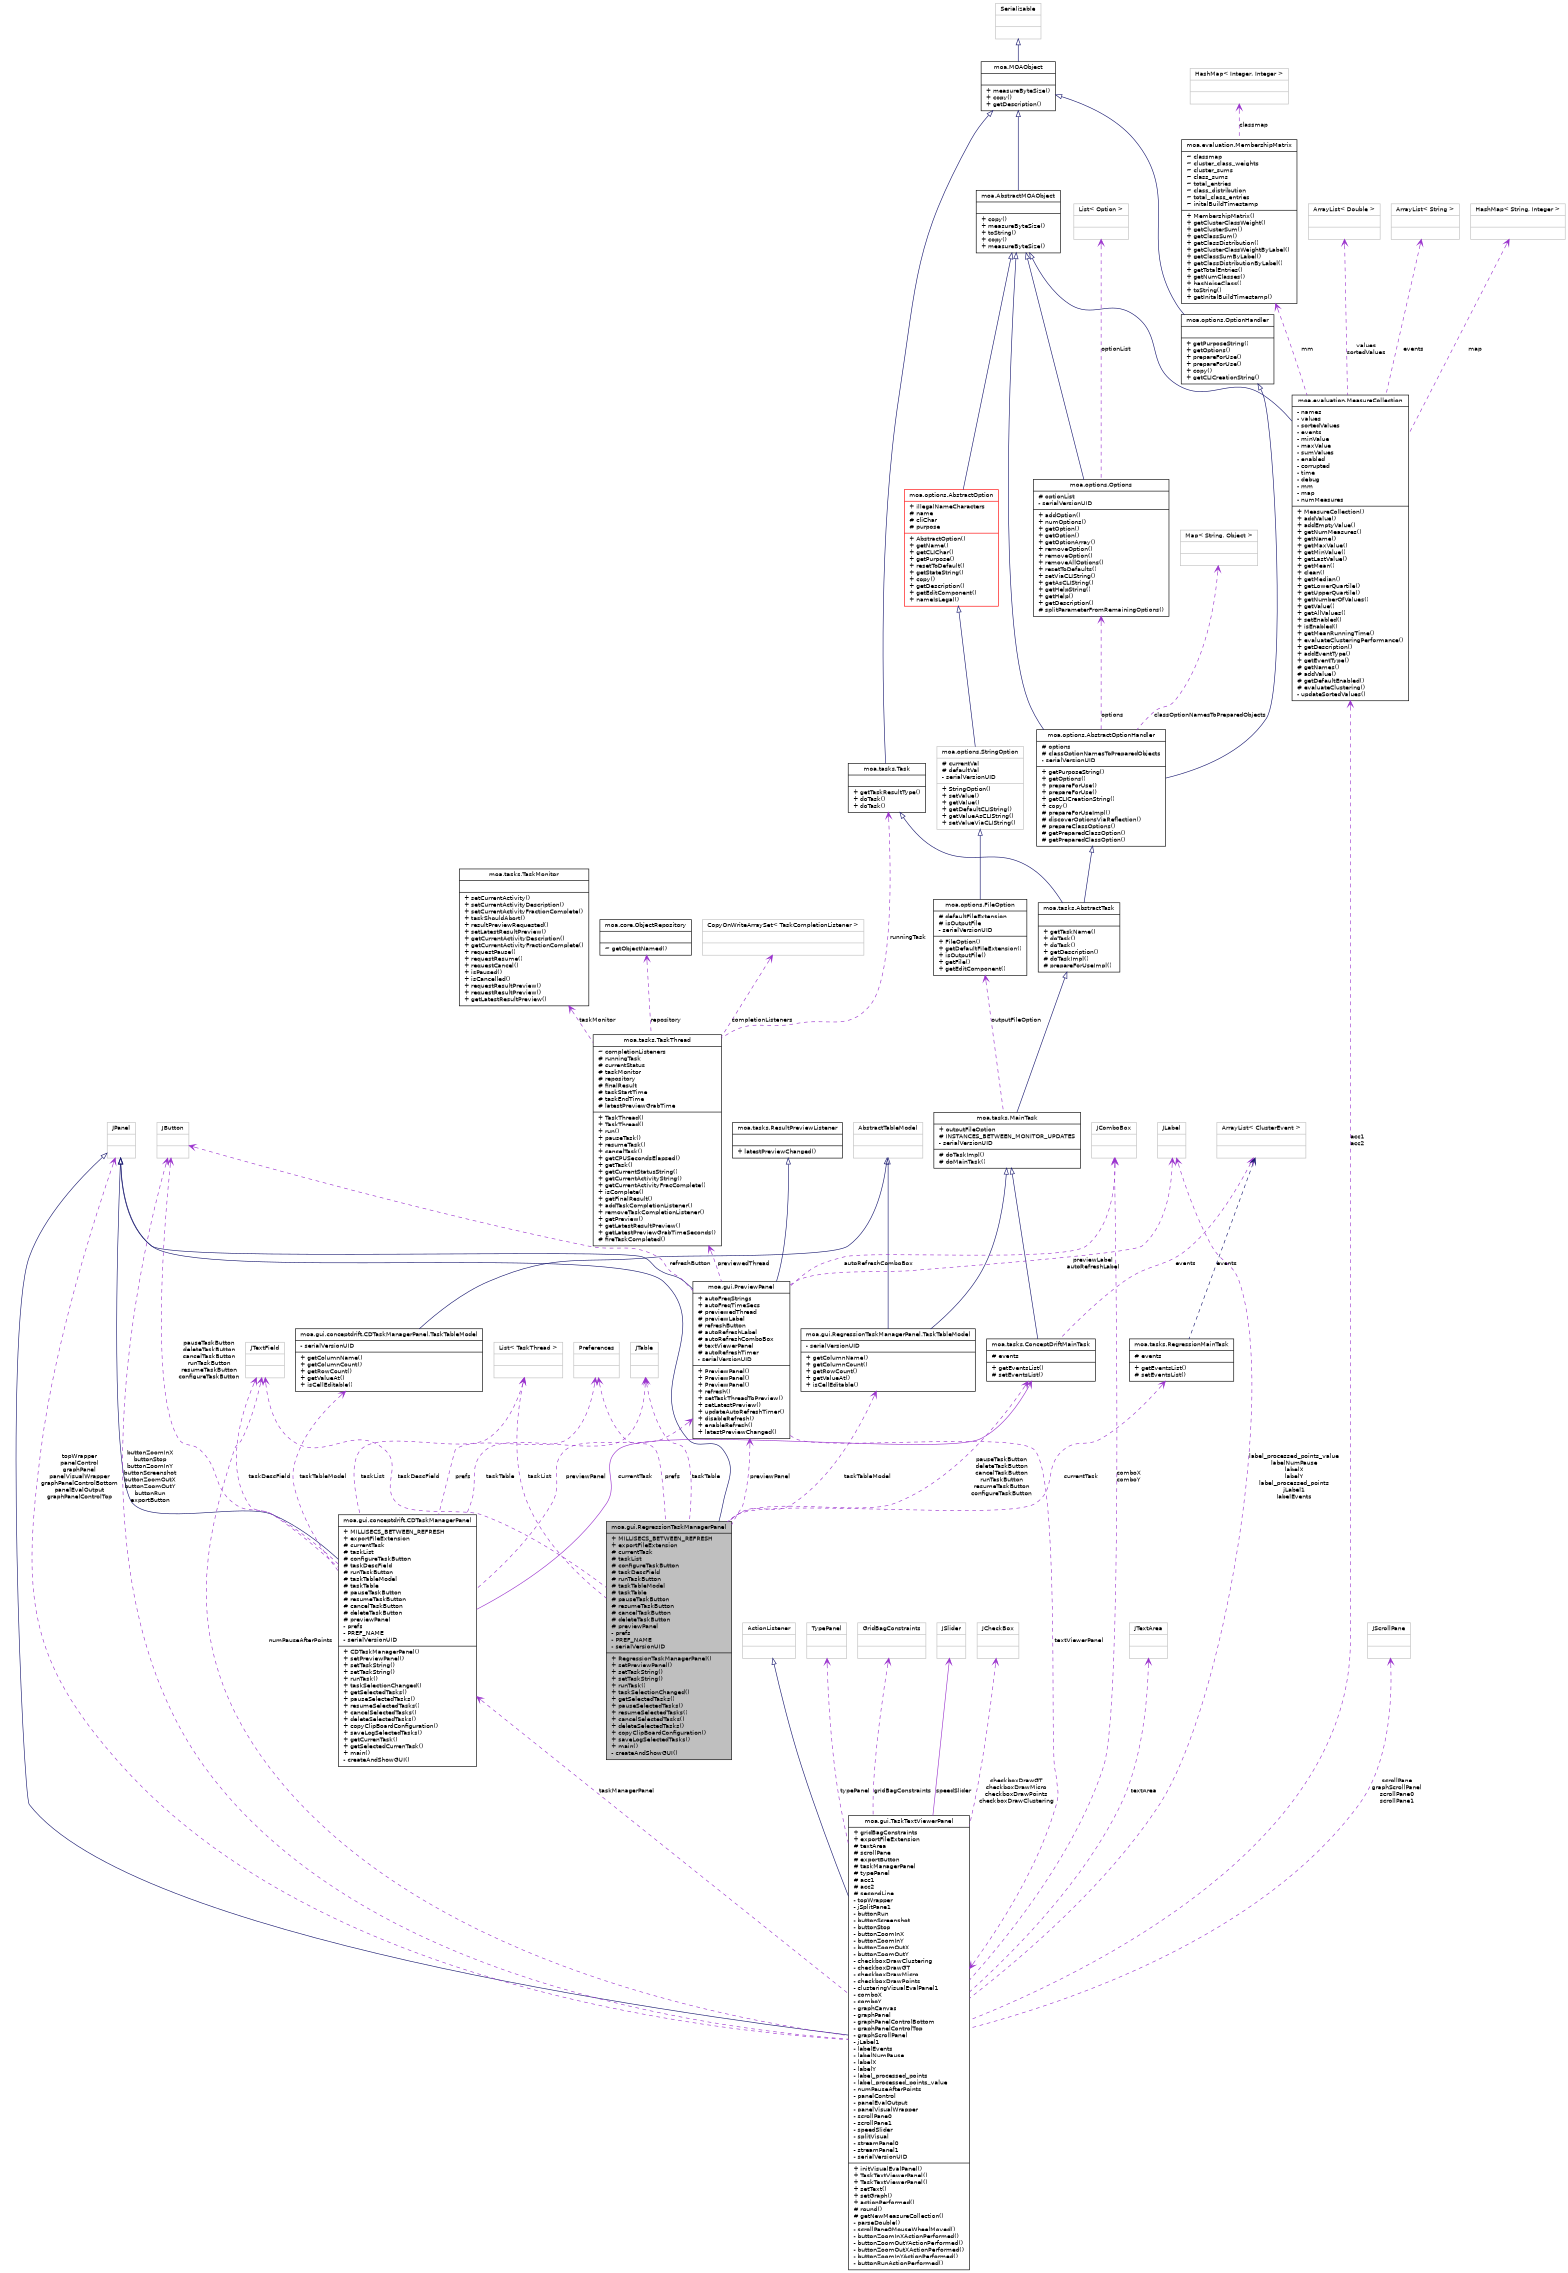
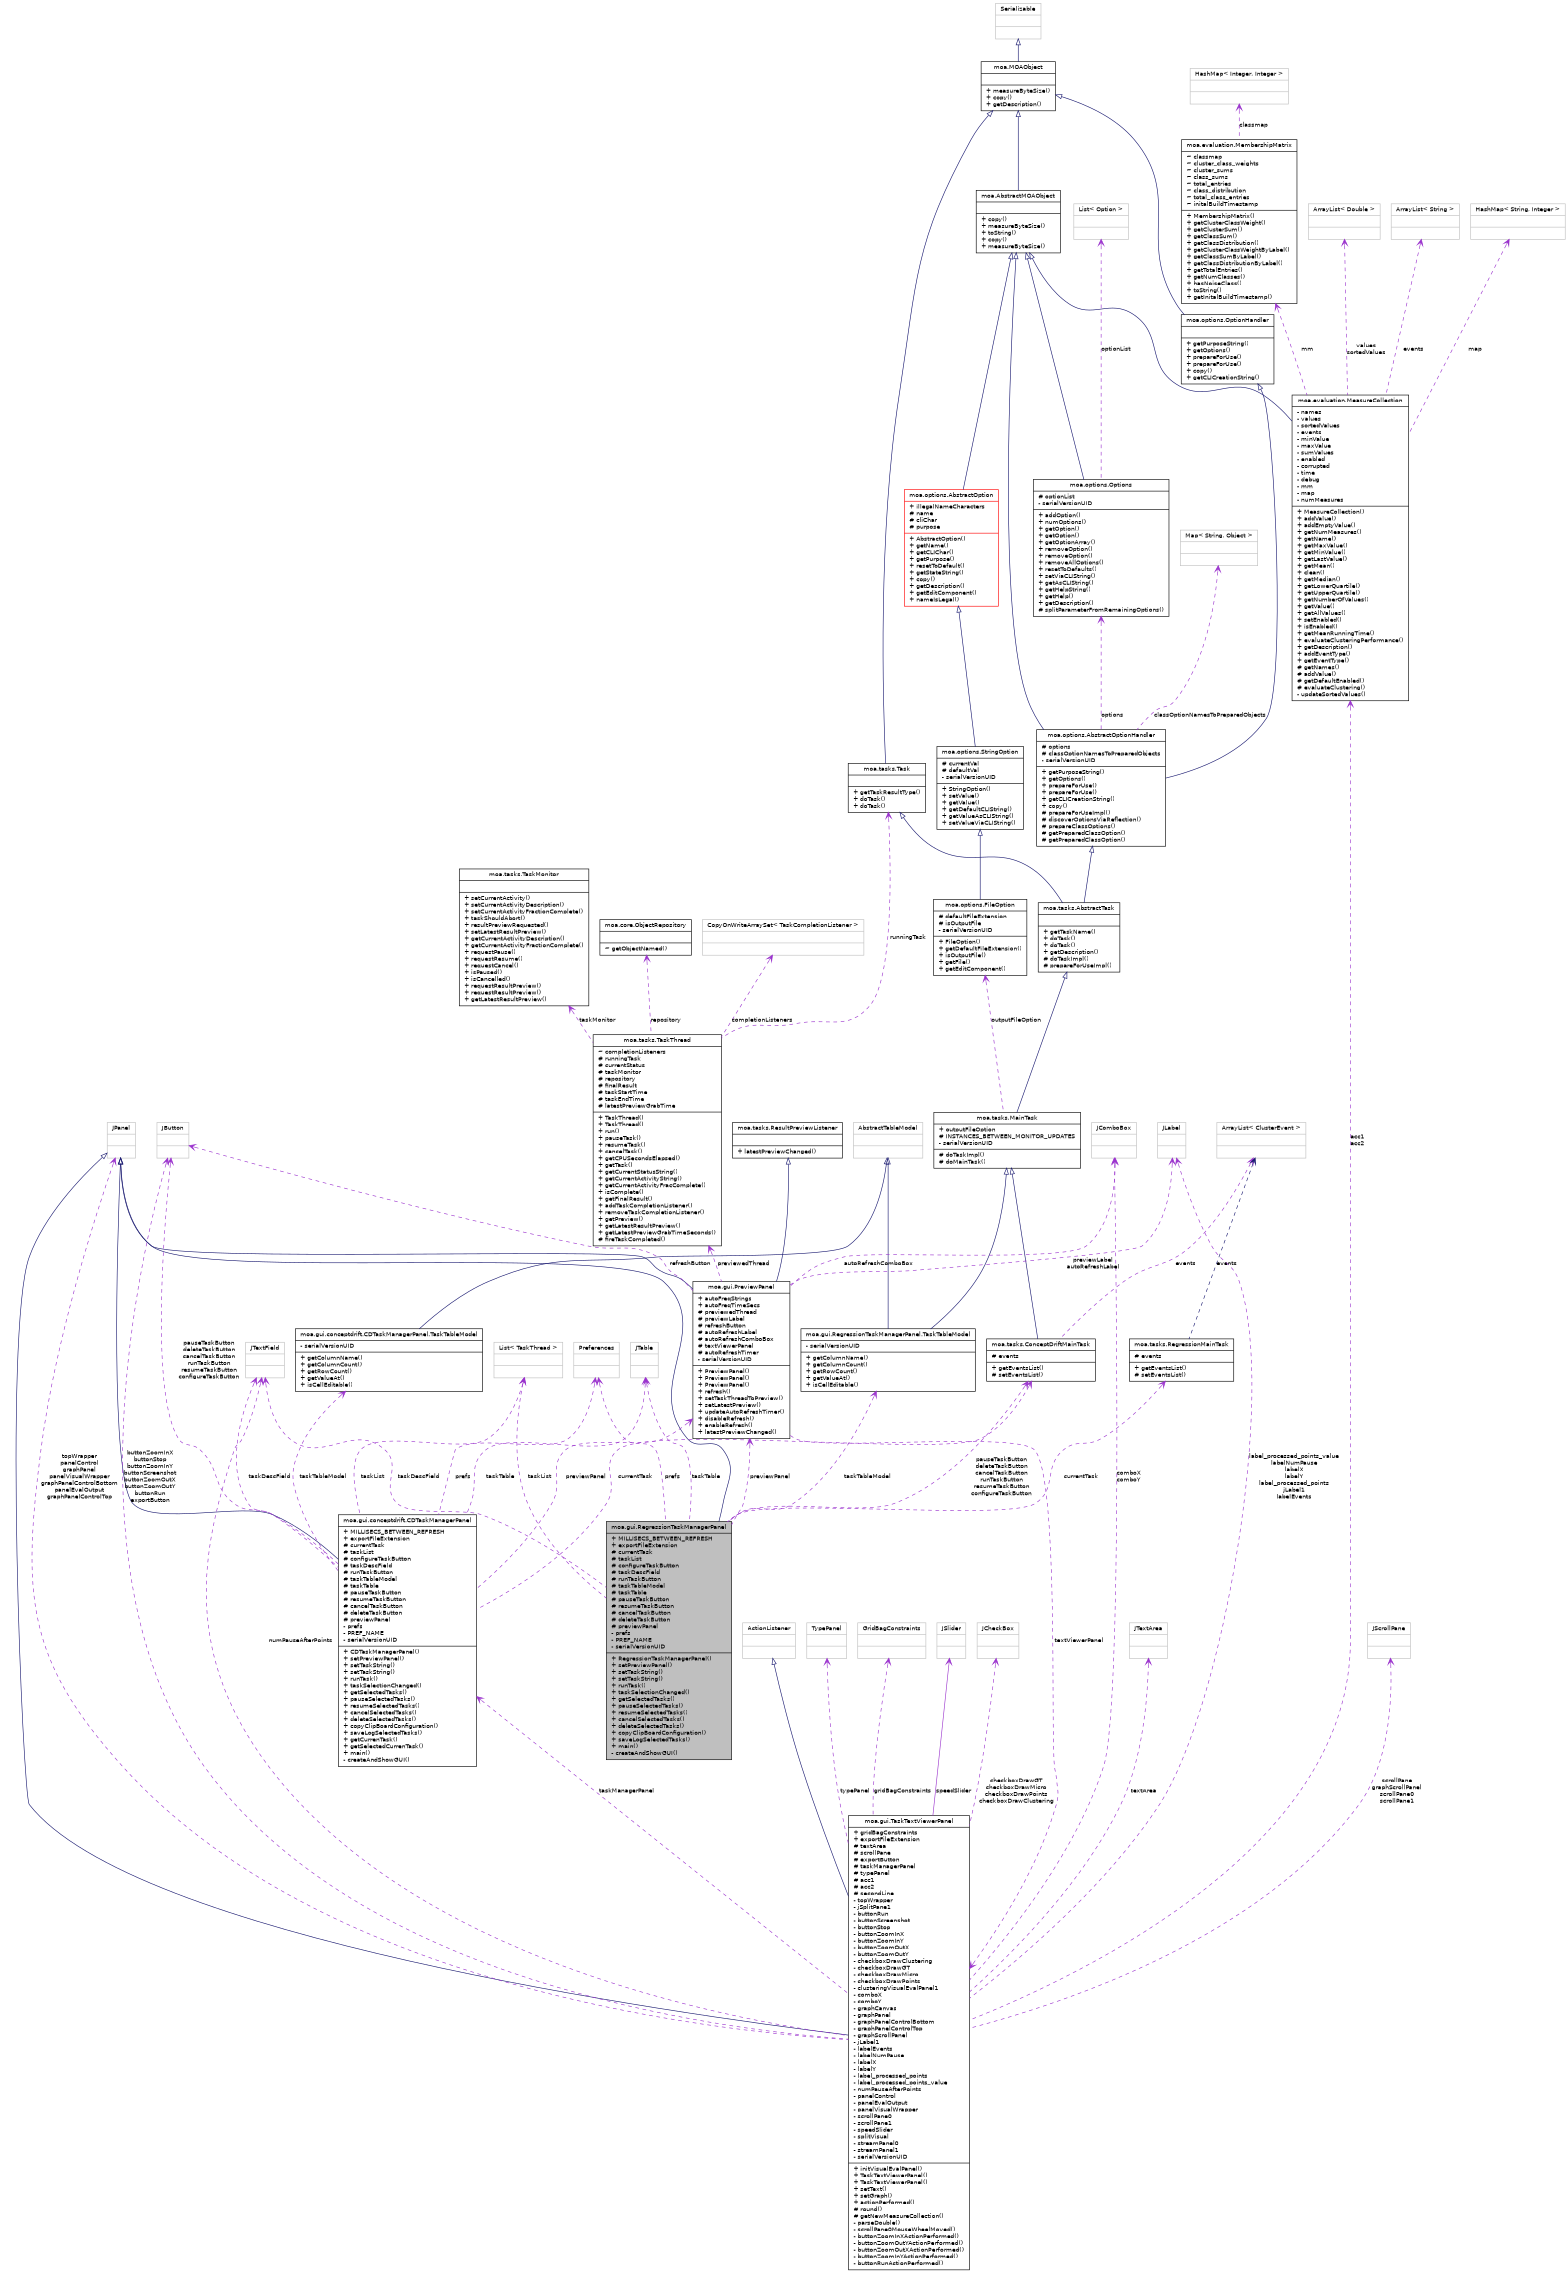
(980, 788) -> (980, 788)
(722, 1440) -> (722, 1440)
